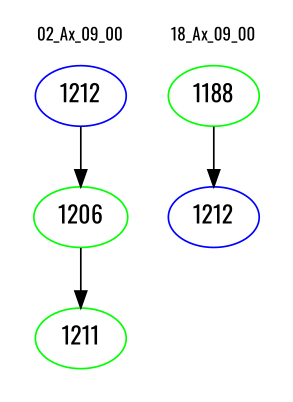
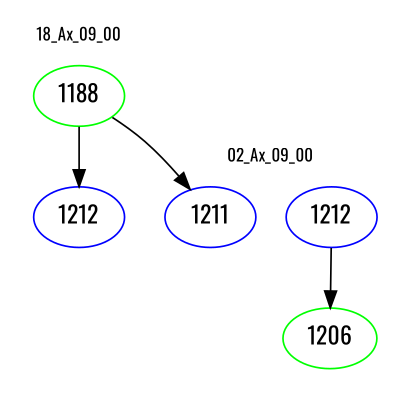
(81, 269) -> (162, 158)
(81, 338) -> (210, 217)
